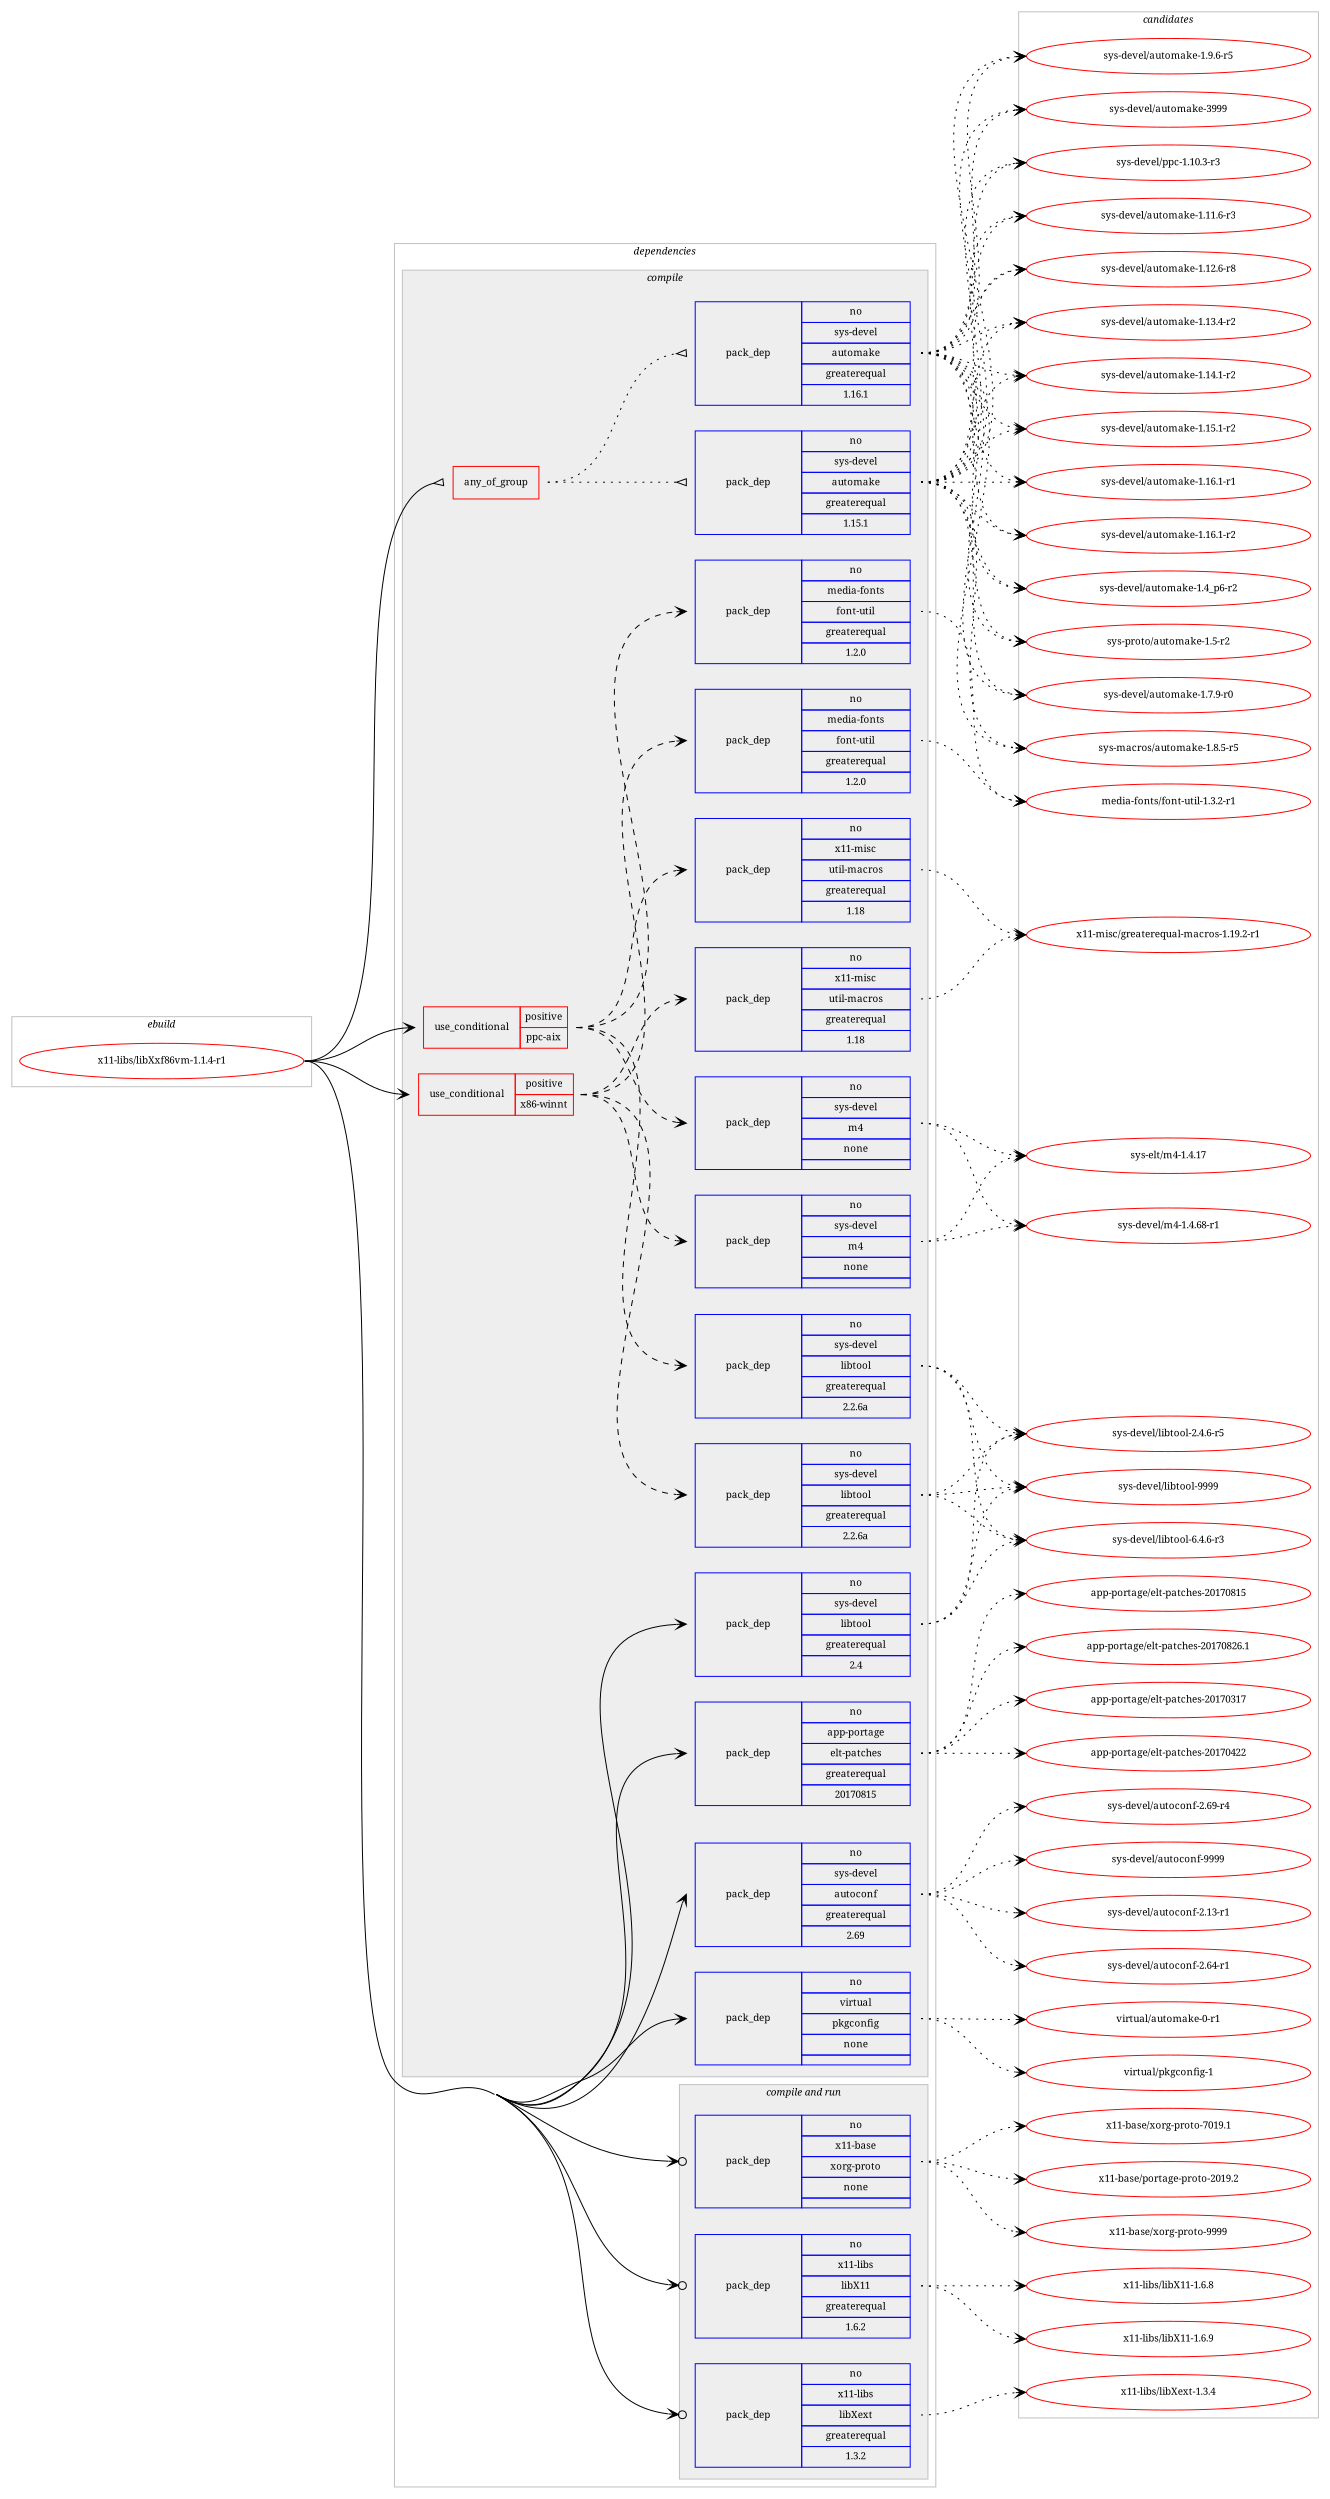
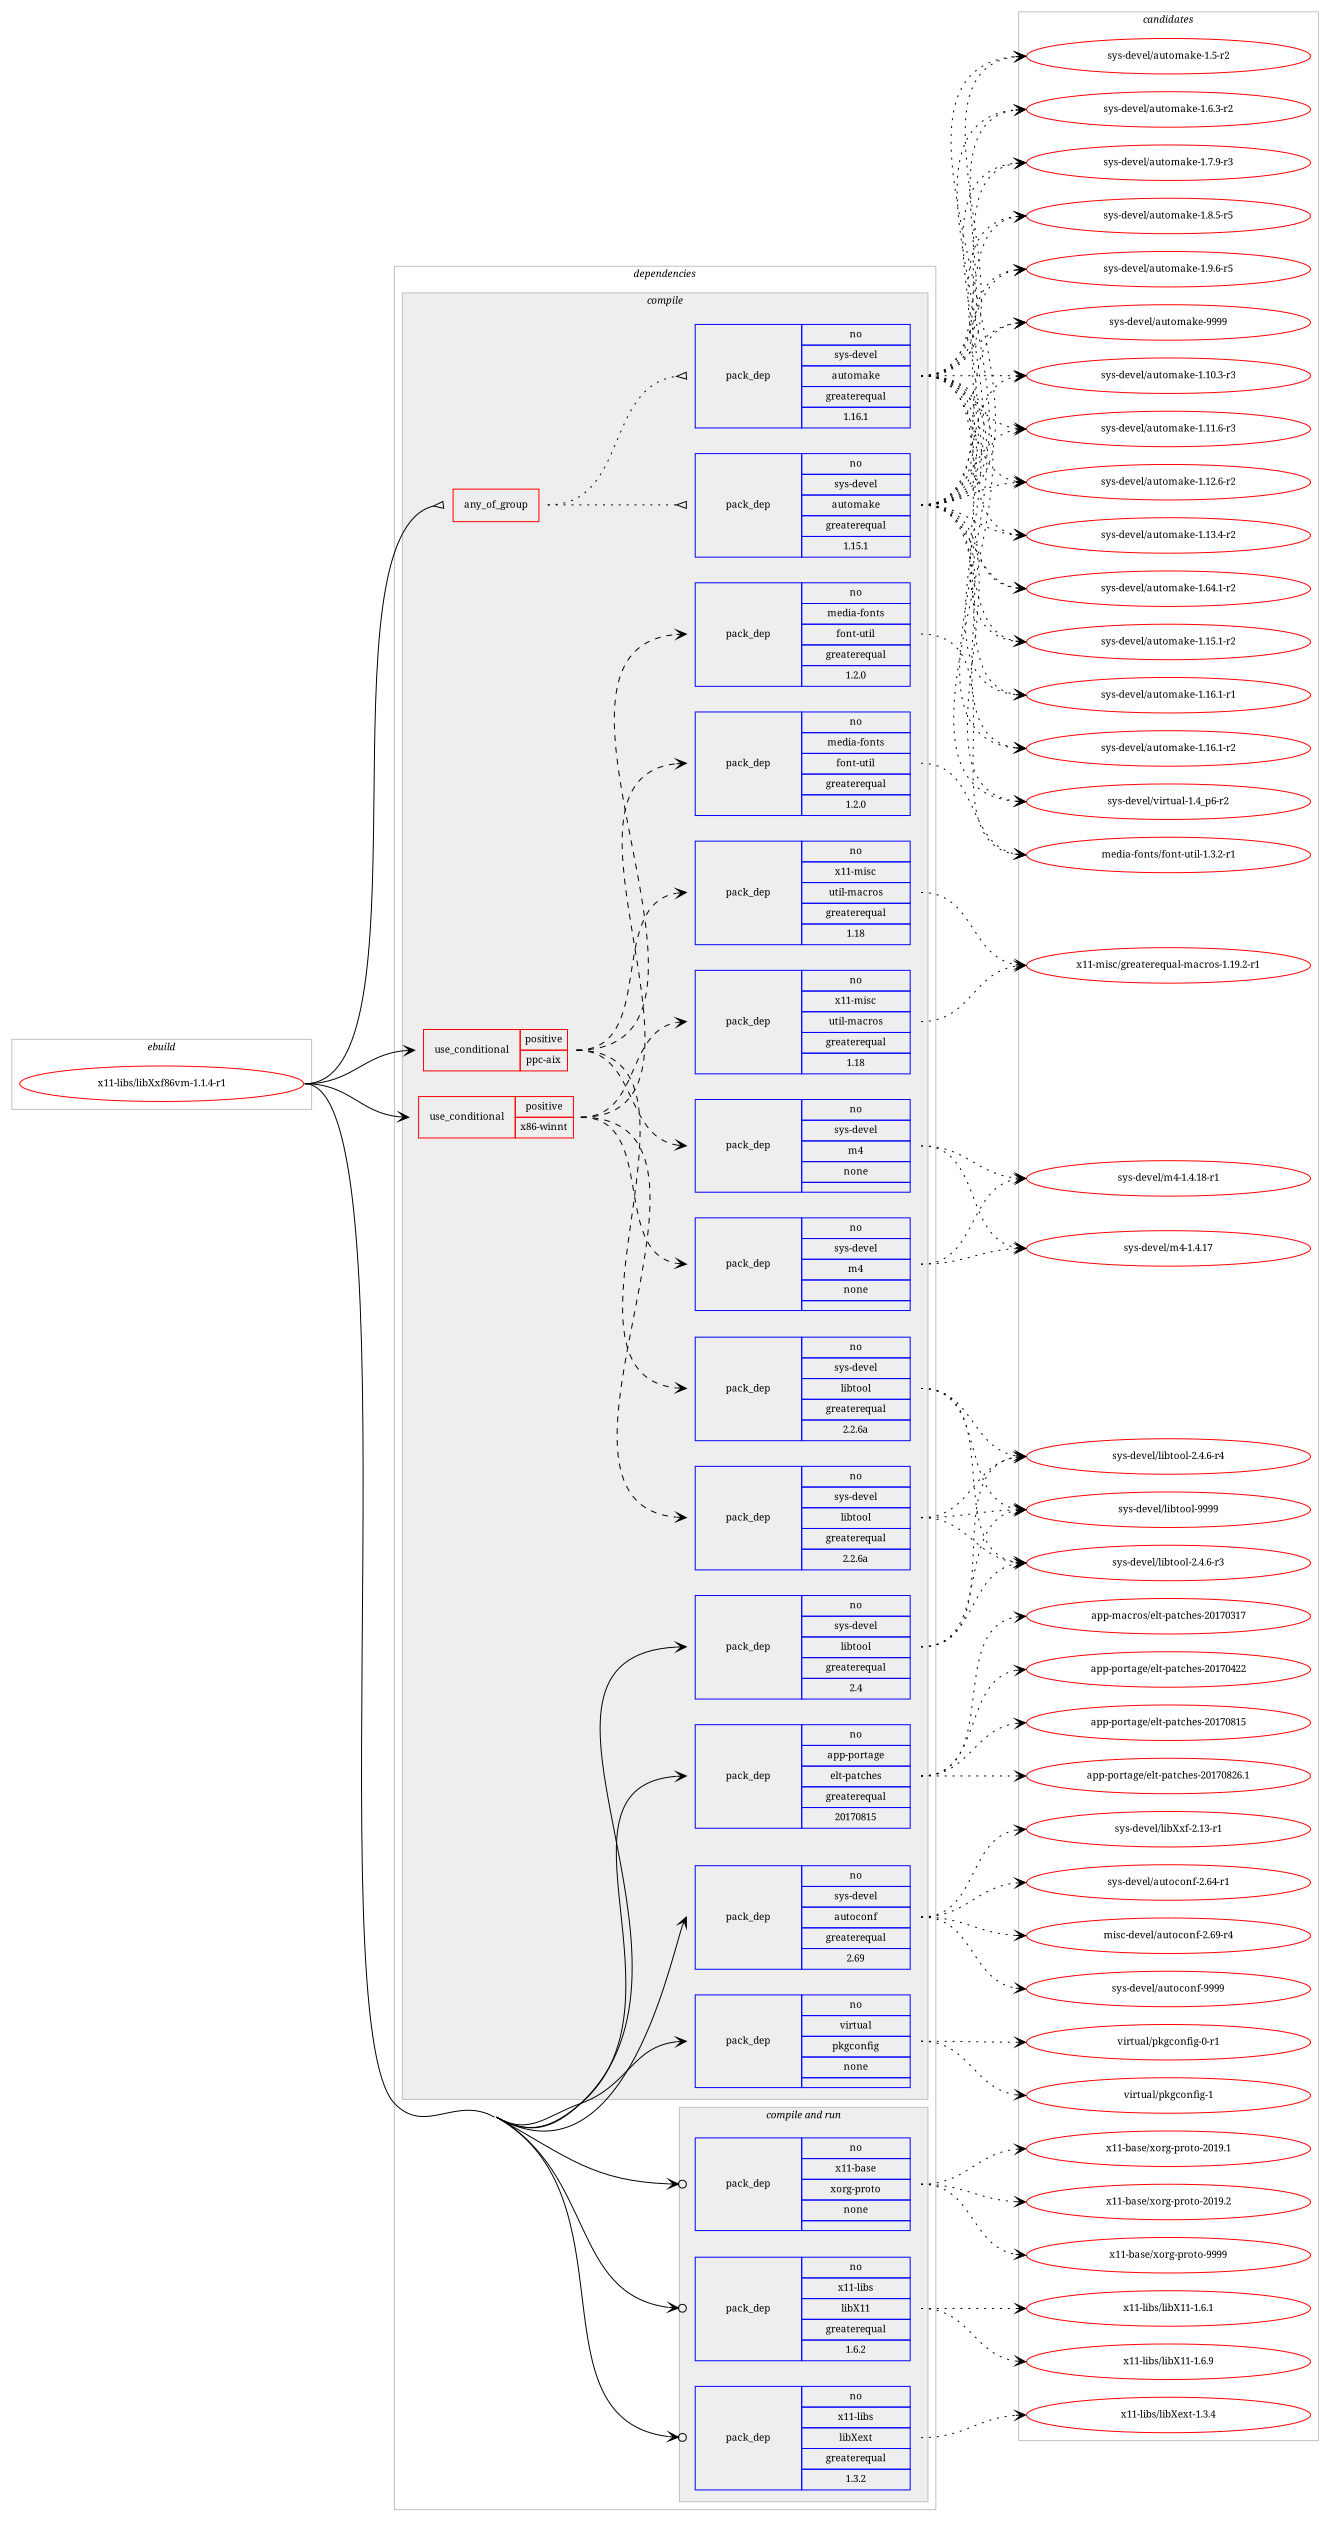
none -> (1169, 109)
(1169, 109) -> (1169, 322)
(1169, 163) -> (1169, 376)
(1169, 269) -> (1169, 482)
(1169, 376) -> (1169, 589)
(1169, 589) -> (1169, 802)
(1169, 642) -> (1169, 56)
(1169, 695) -> (1169, 163)
(1169, 748) -> (1169, 216)
(1169, 1156) -> (1169, 1248)
(1169, 1226) -> (1169, 1178)
(1169, 1434) -> (1169, 1456)
(1169, 1540) -> (1169, 1563)
(1169, 1700) -> (1169, 1616)
(1169, 1807) -> (1169, 1936)
(1169, 1913) -> (1169, 1829)
(1169, 2020) -> (1169, 2042)
(1169, 2126) -> (1169, 2149)
(1169, 2179) -> (1169, 2202)
(1169, 2286) -> (1169, 2308)
